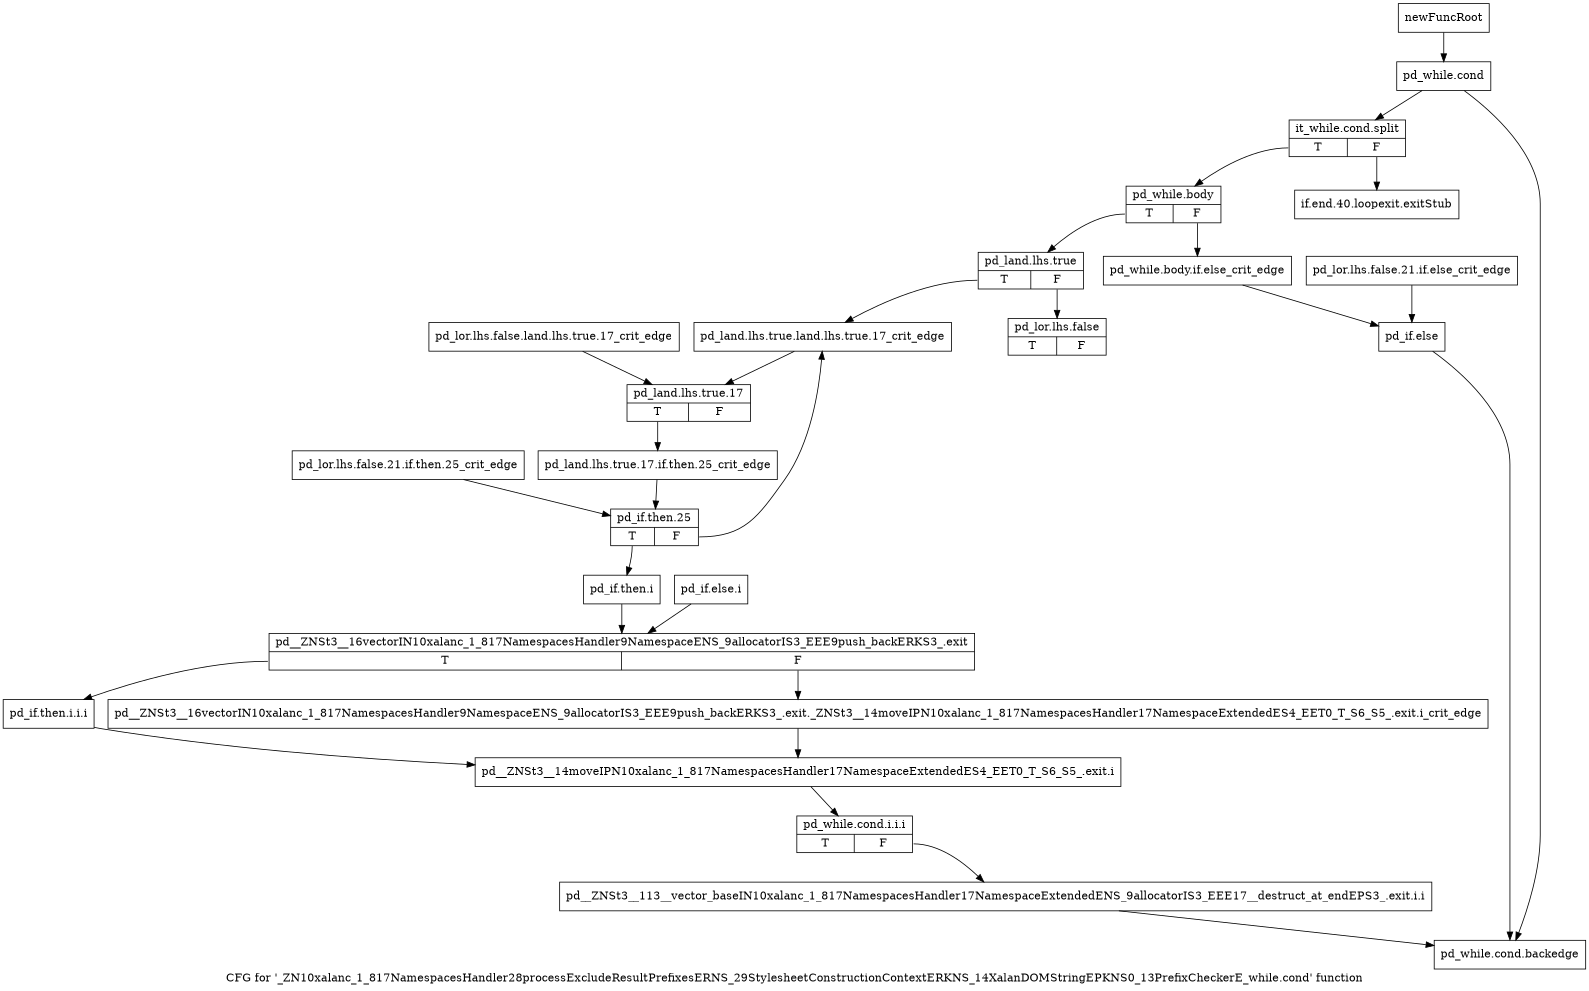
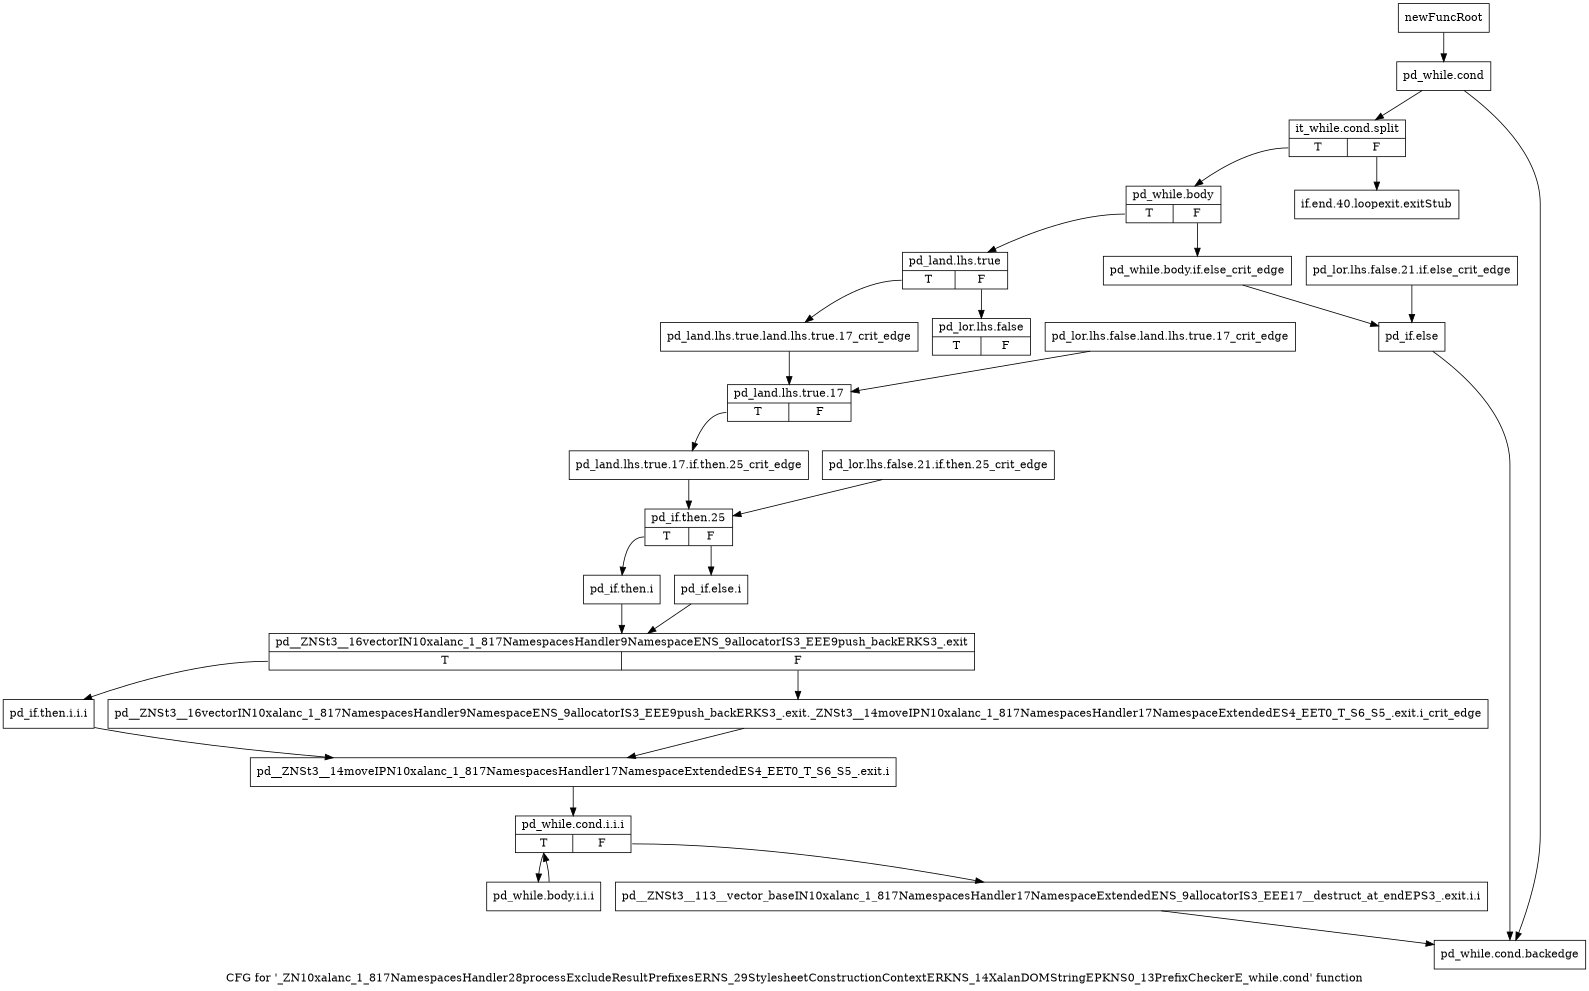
(790, 472) -> (711, 557)
none -> (544, 896)
